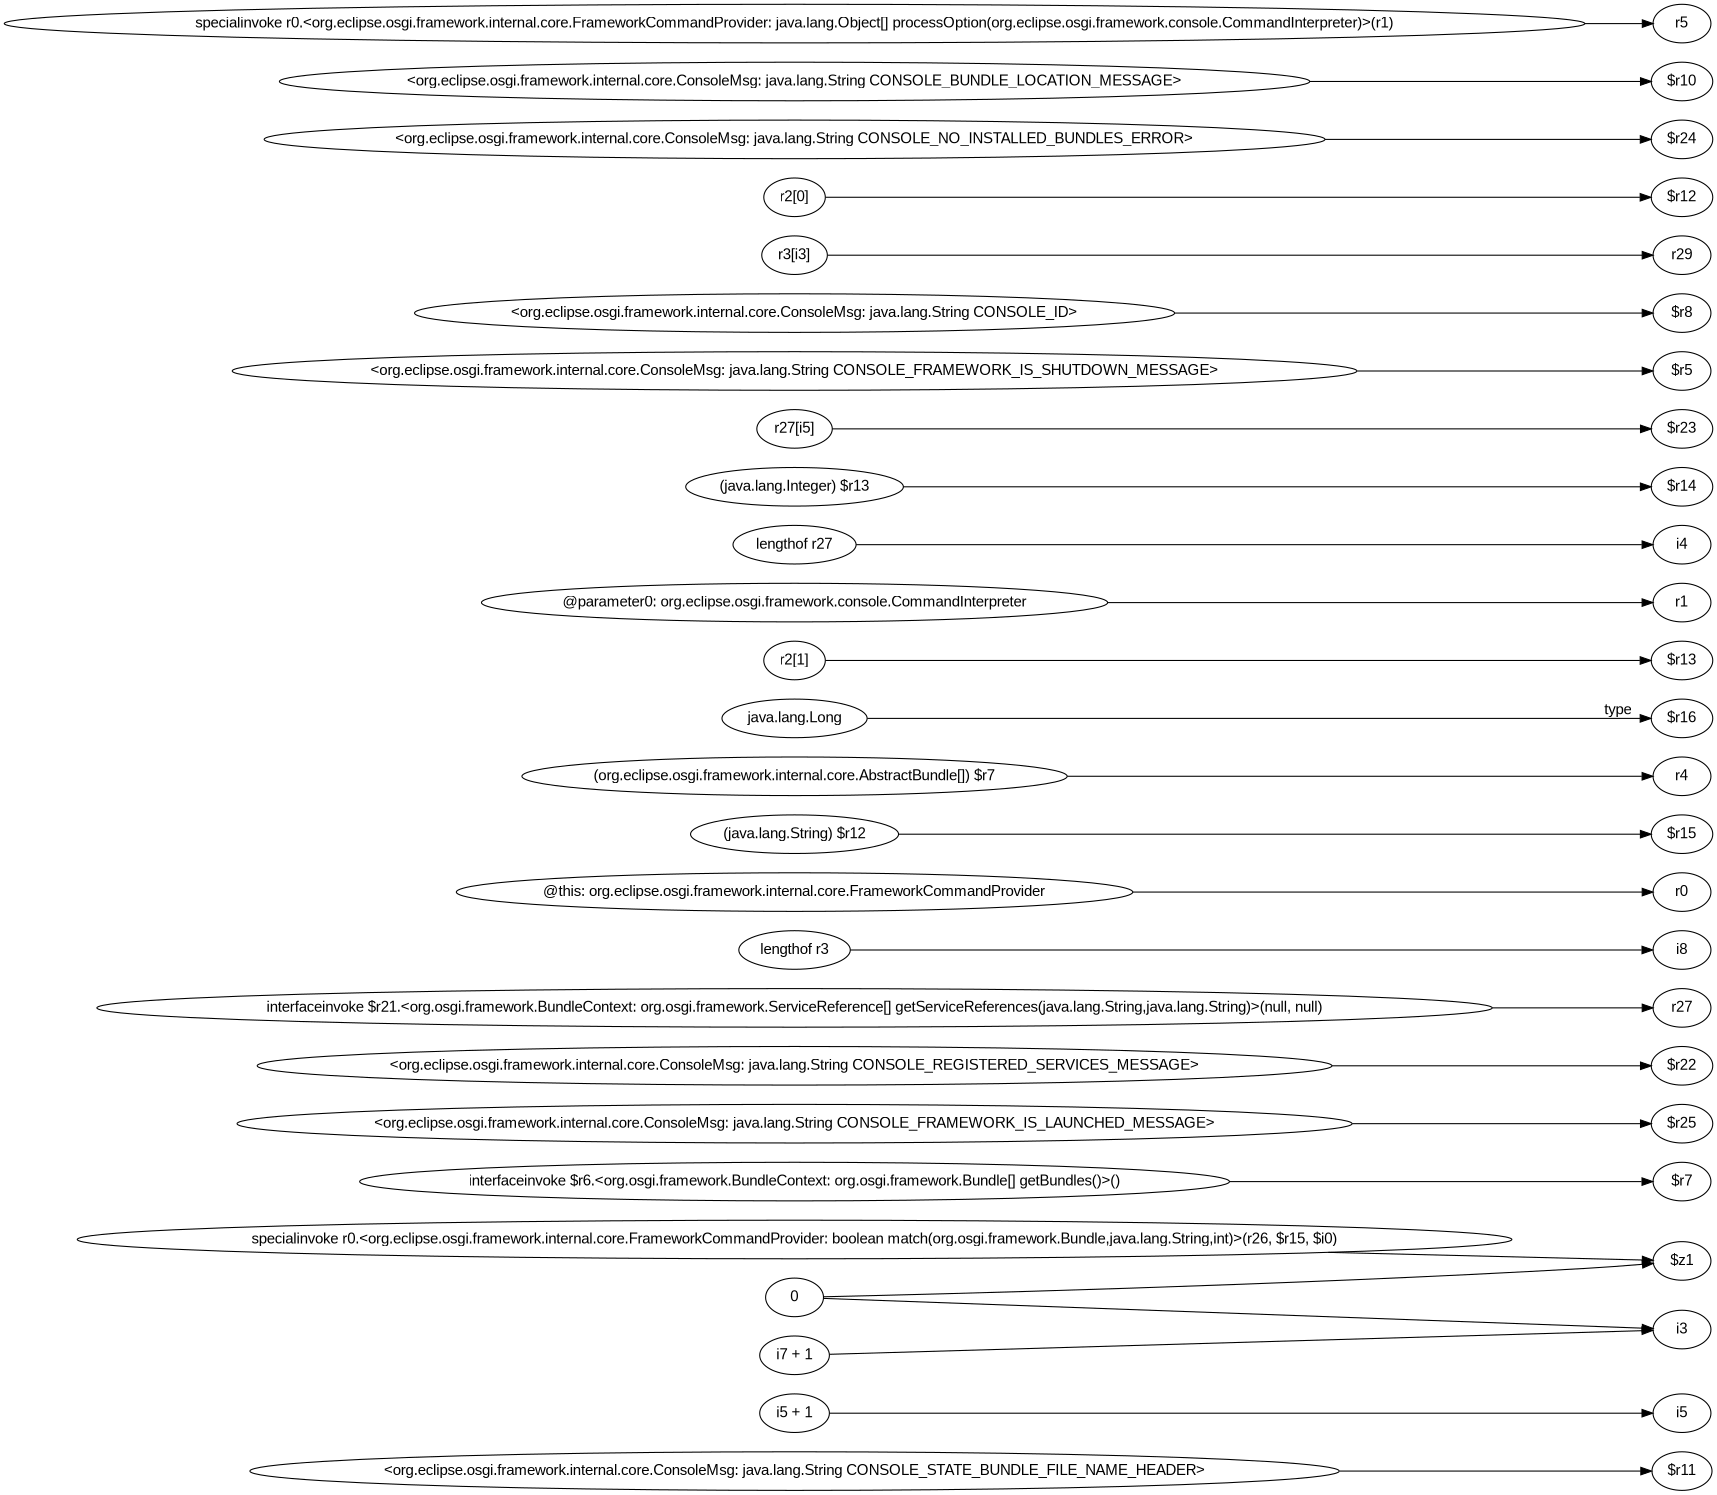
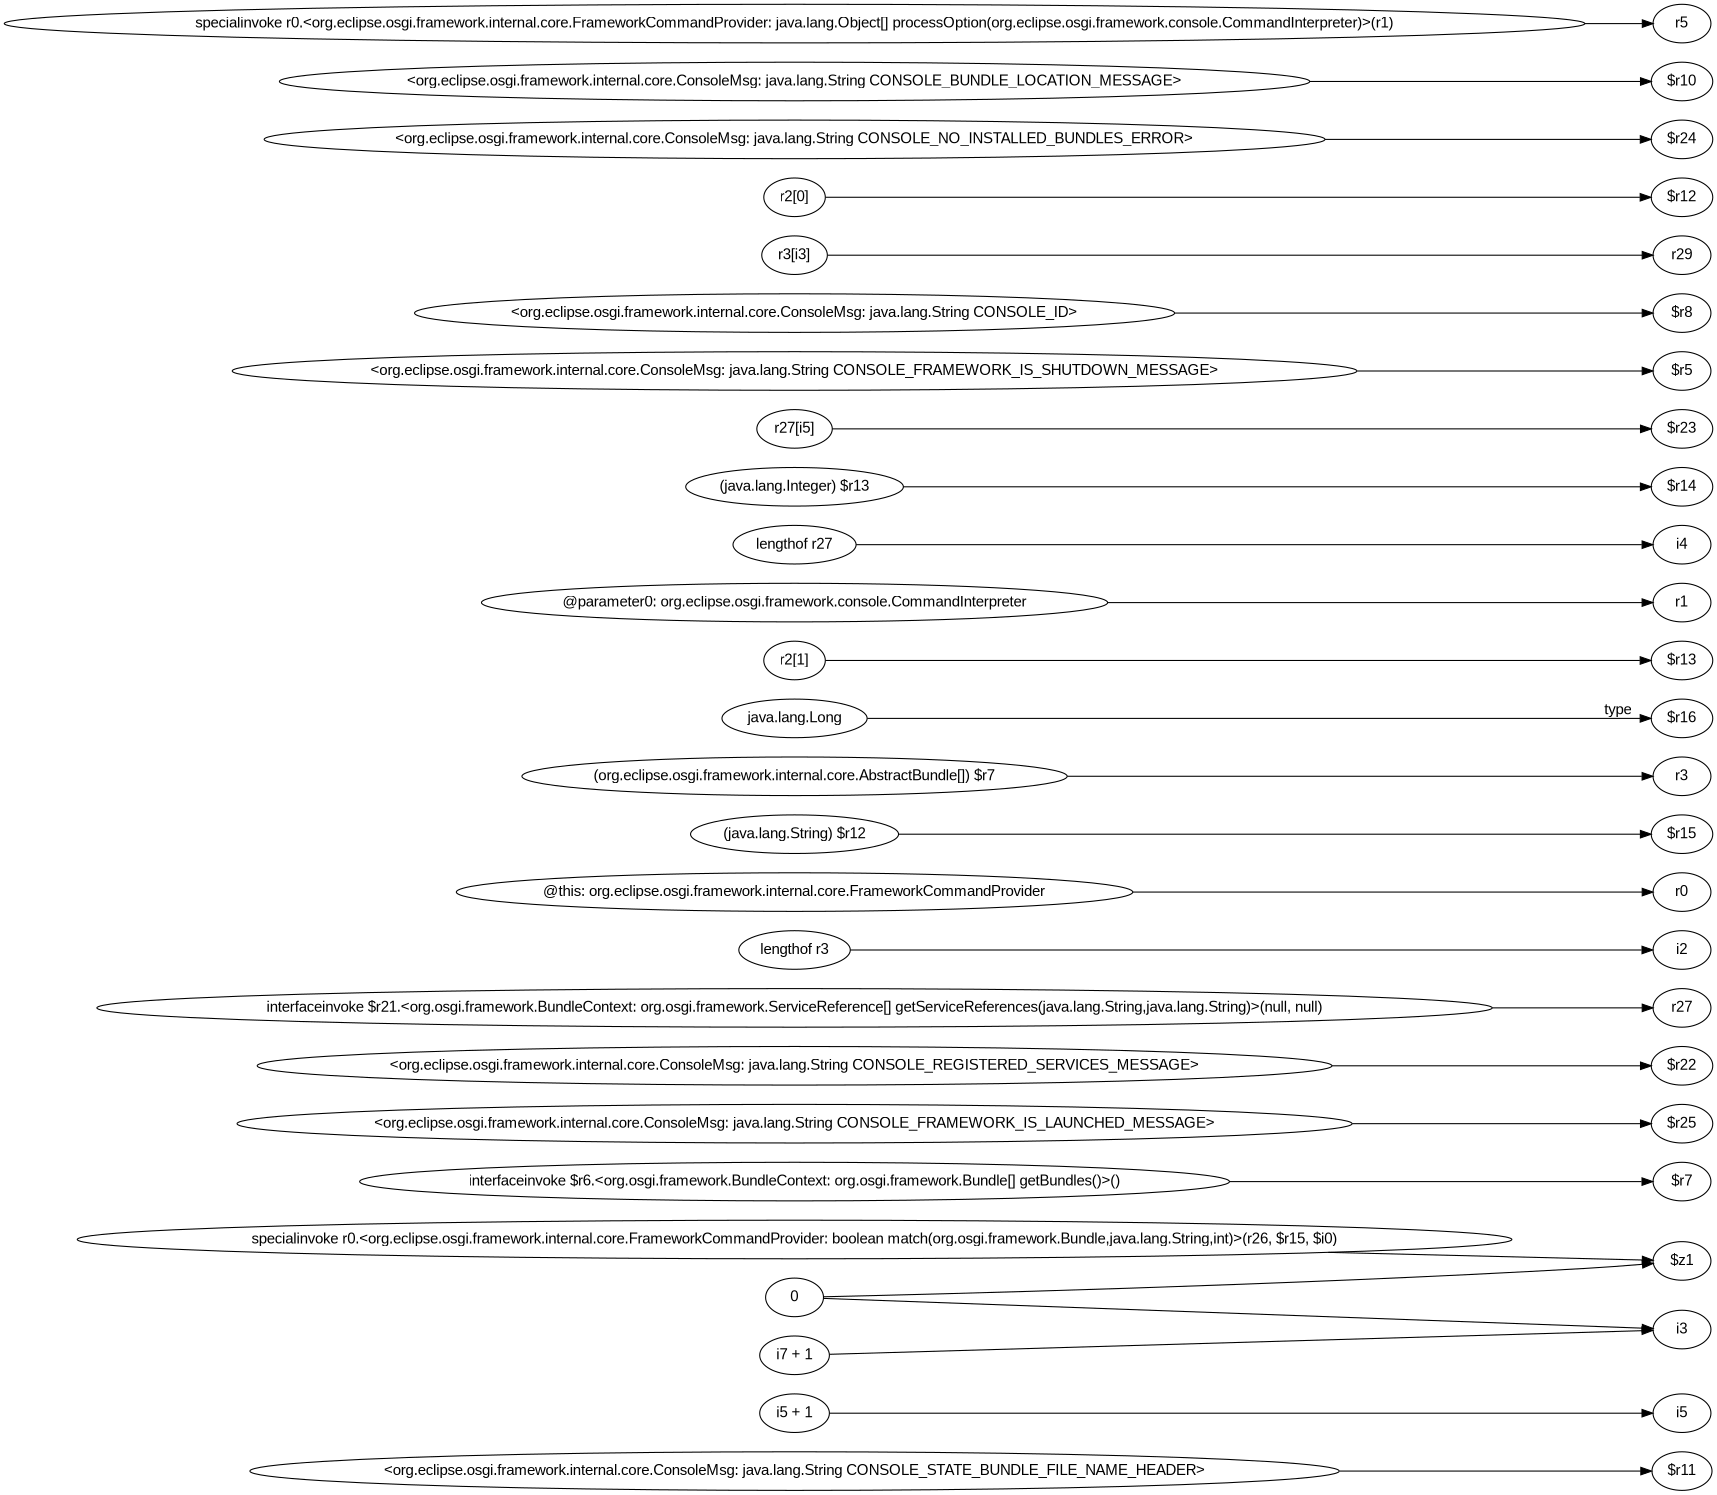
(1682, 776) -> (1682, 776)
(1682, 950) -> (1682, 950)
